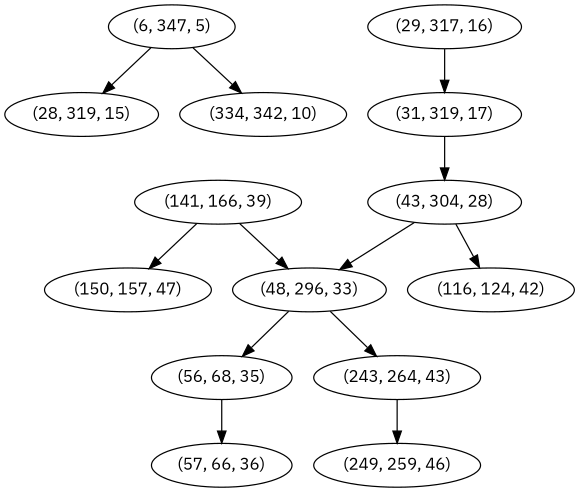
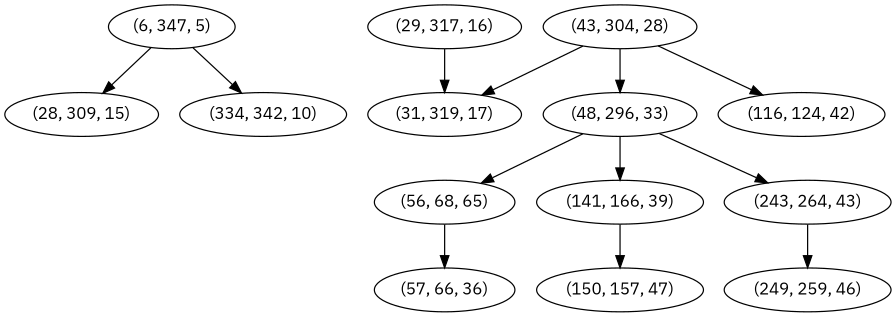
(82, 114) -> (82, 114)
(445, 152) -> (538, 68)
(259, 242) -> (620, 152)
(222, 378) -> (445, 202)
